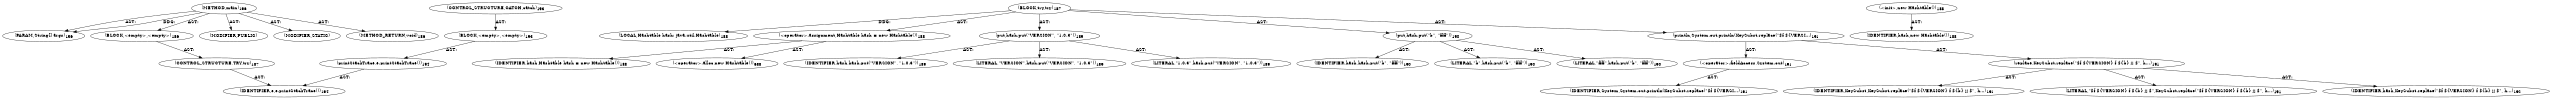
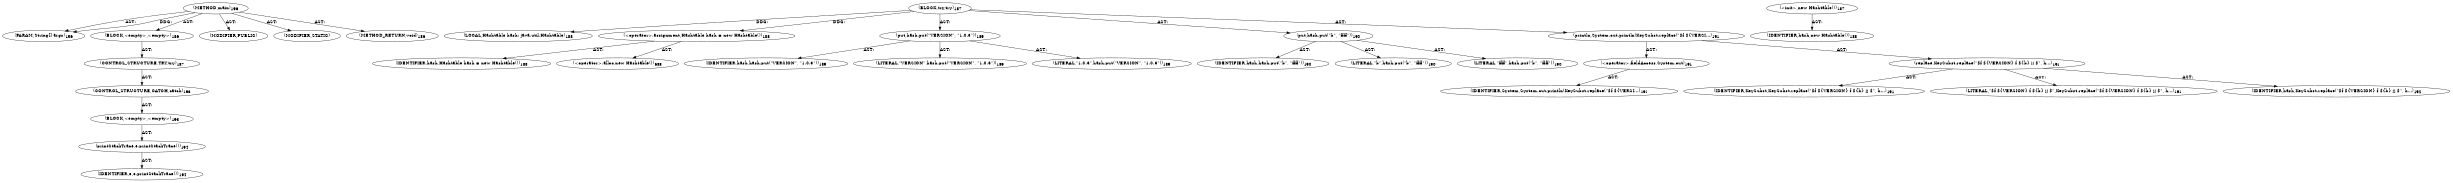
(1940, 8) -> (1841, 8)
(963, 22) -> (840, 22)
(249, 77) -> (142, 76)
